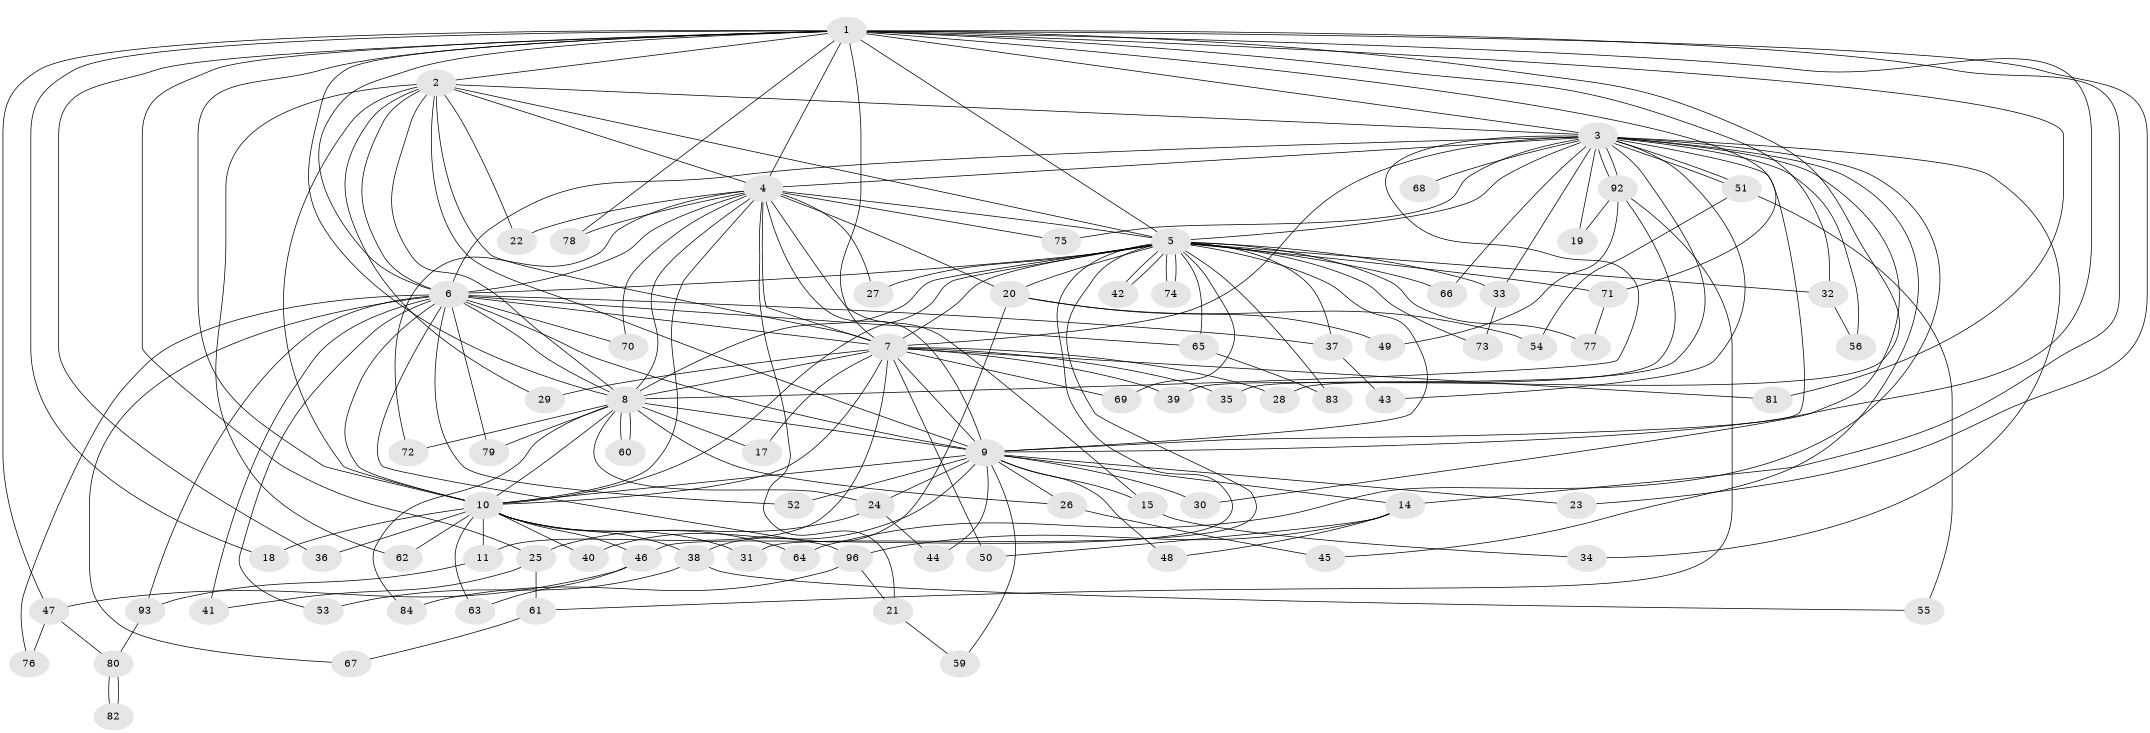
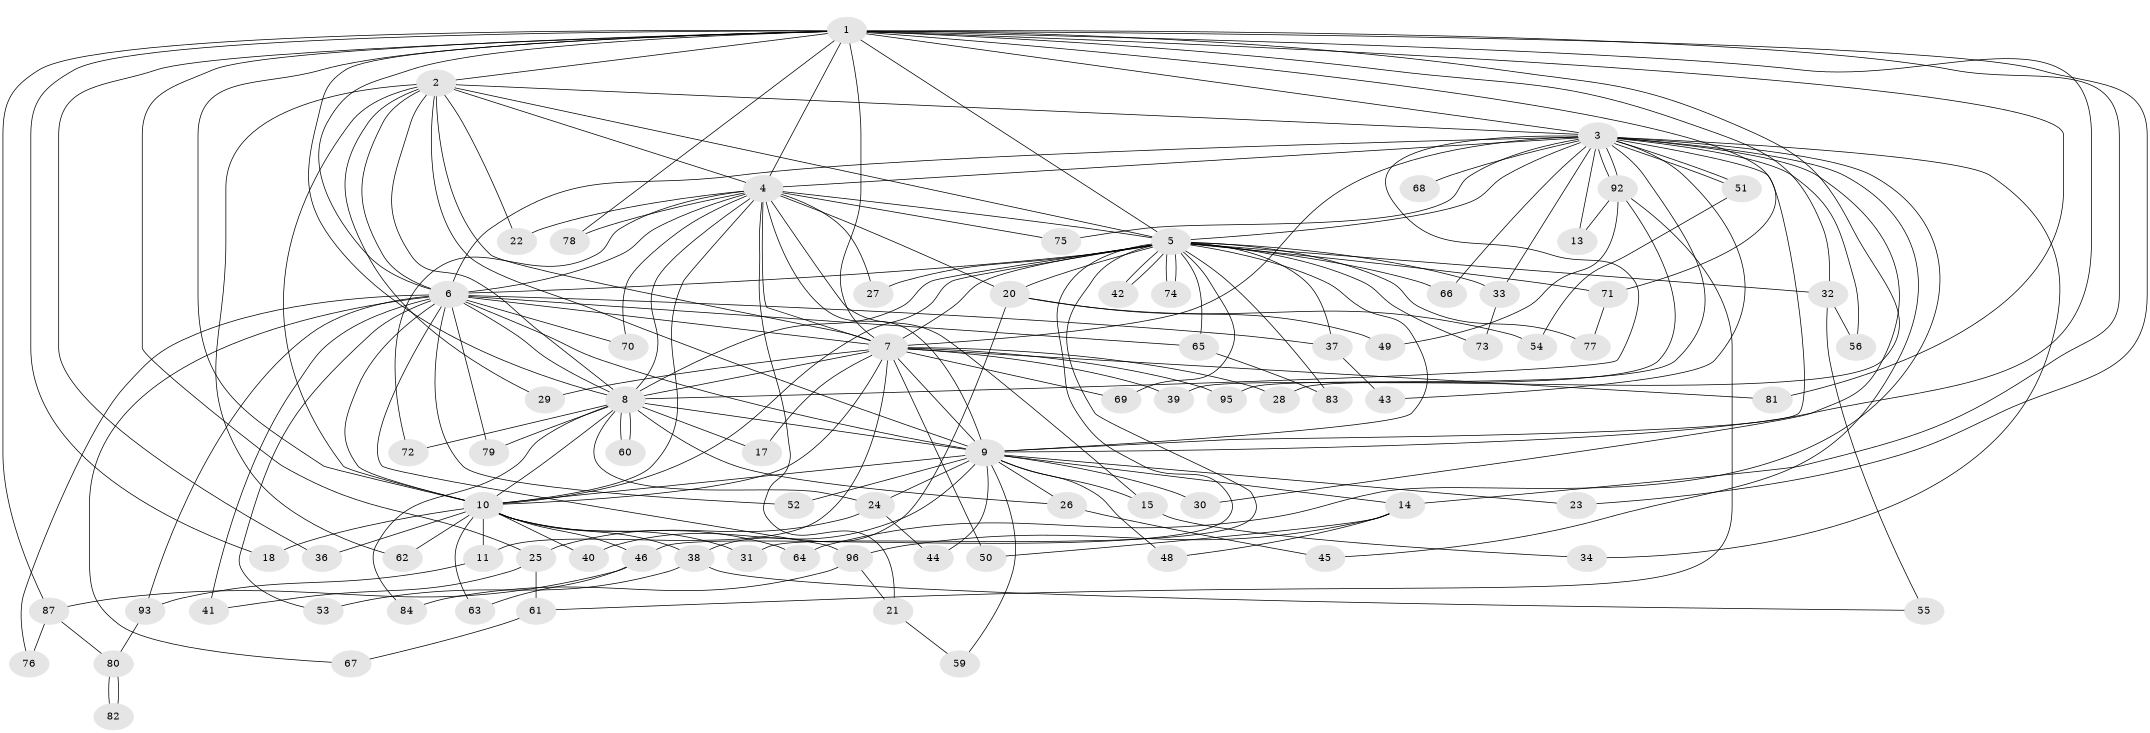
(1577, 242) -> (1577, 242)
(1943, 354) -> (1857, 457)
(1227, 400) -> (1227, 400)
(49, 611) -> (49, 611)
